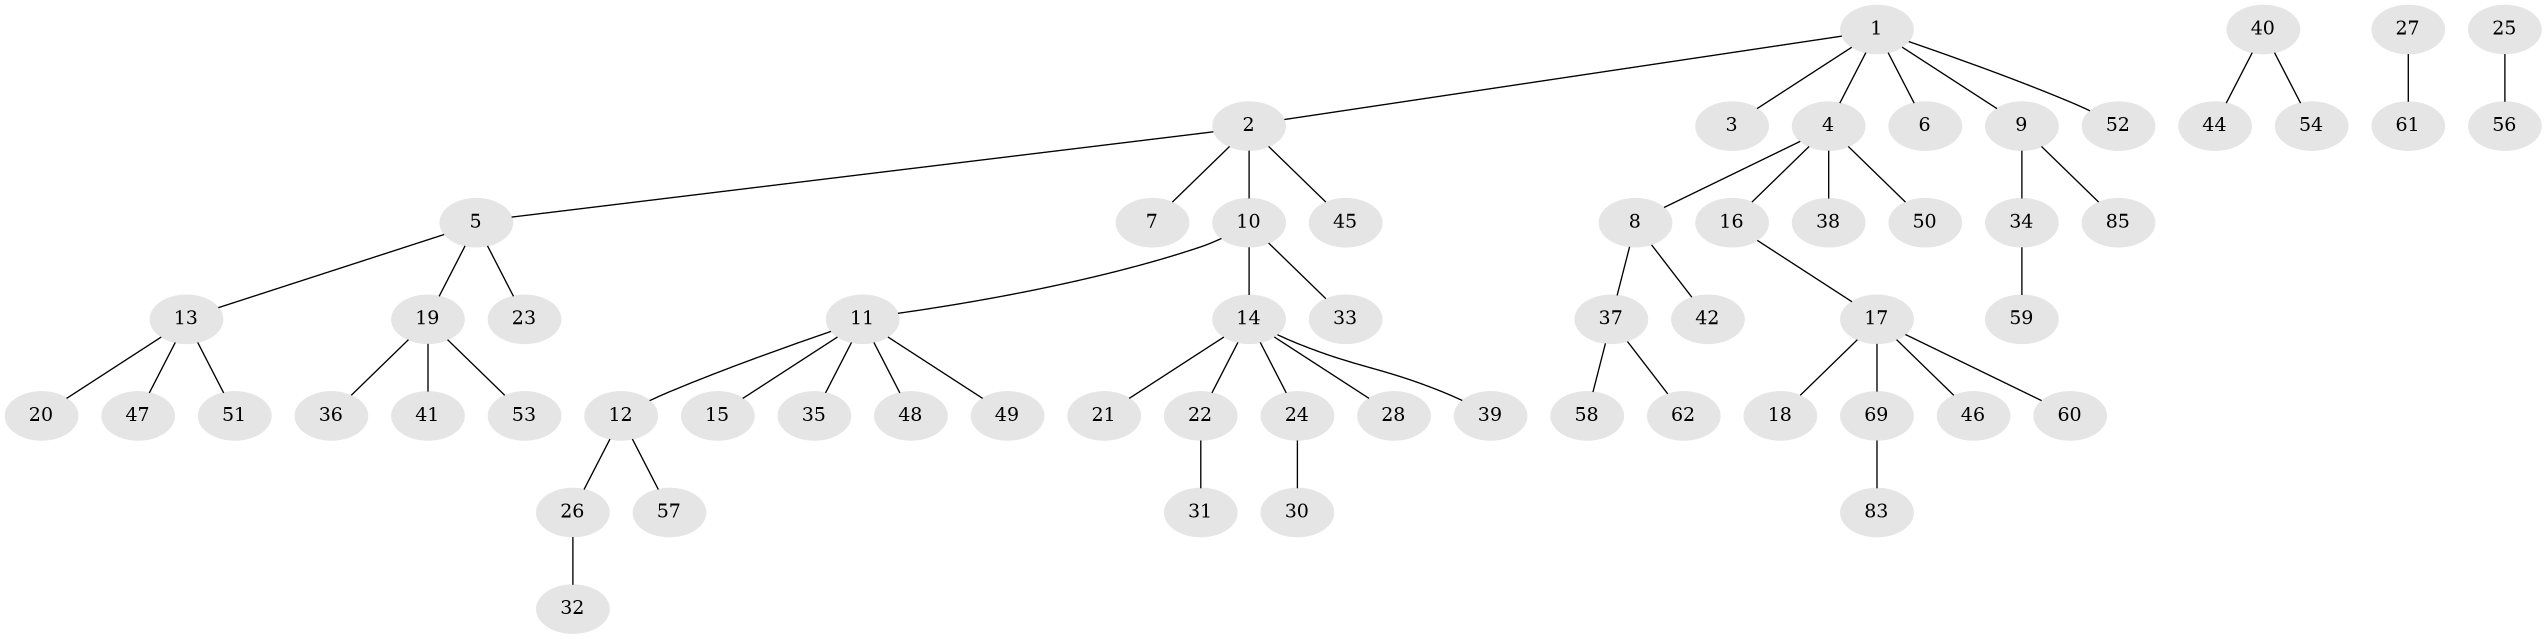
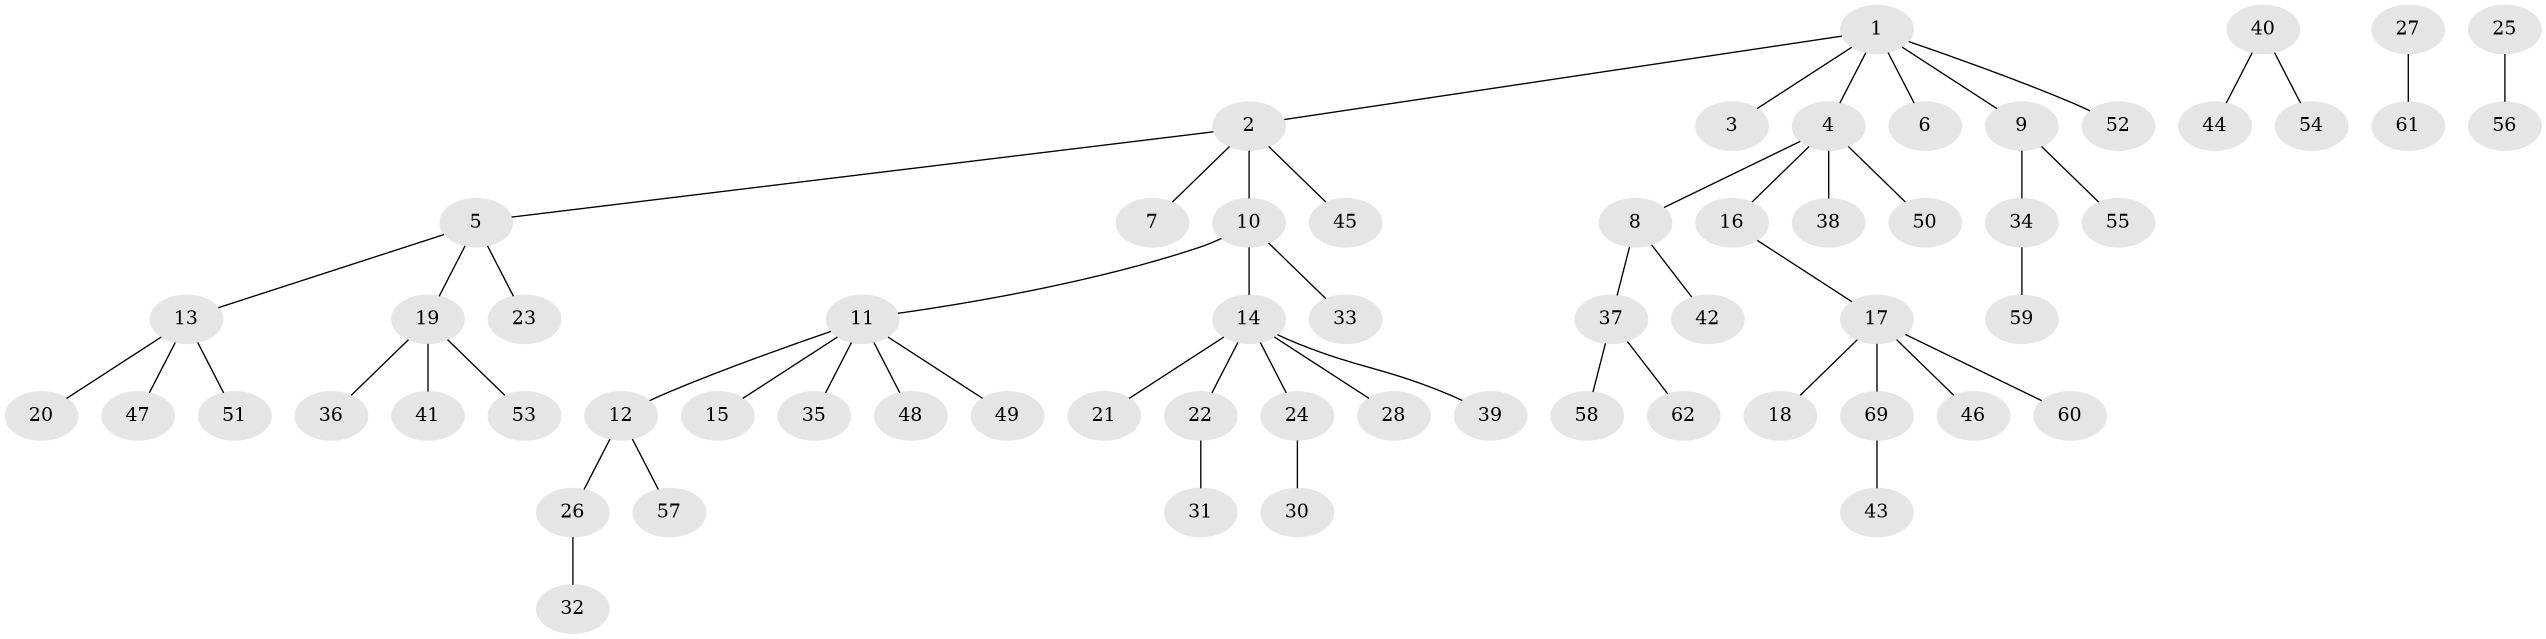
(2118, 223) -> (2118, 223)
(1877, 513) -> (1877, 513)
